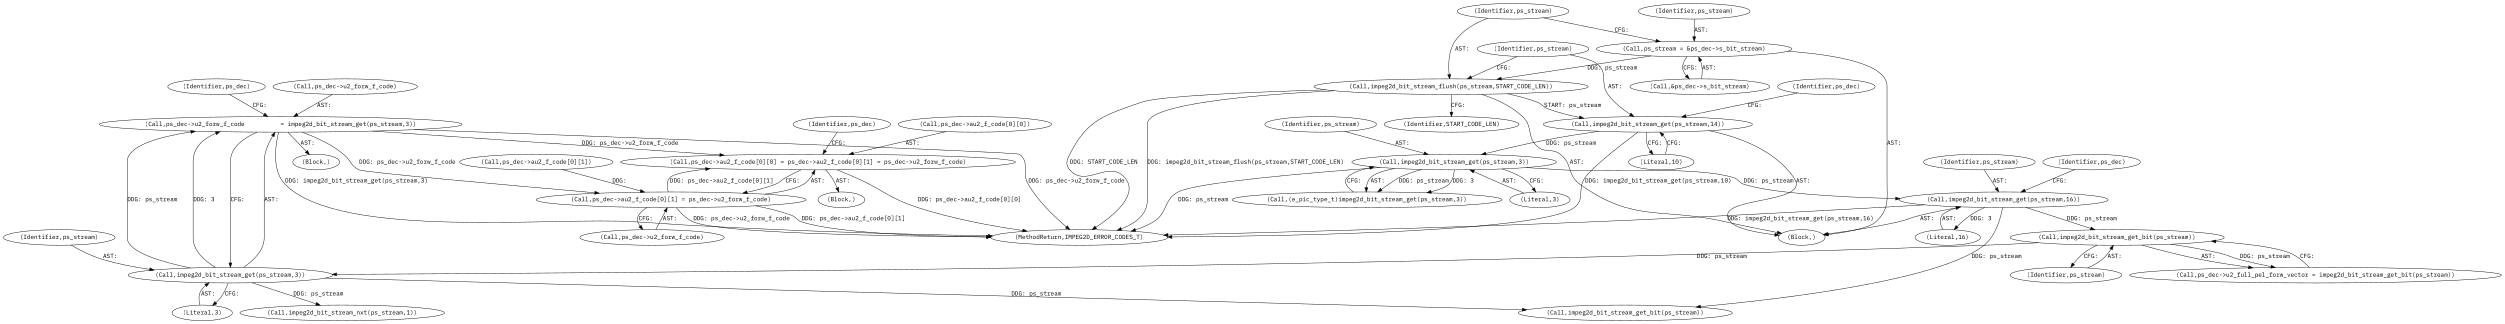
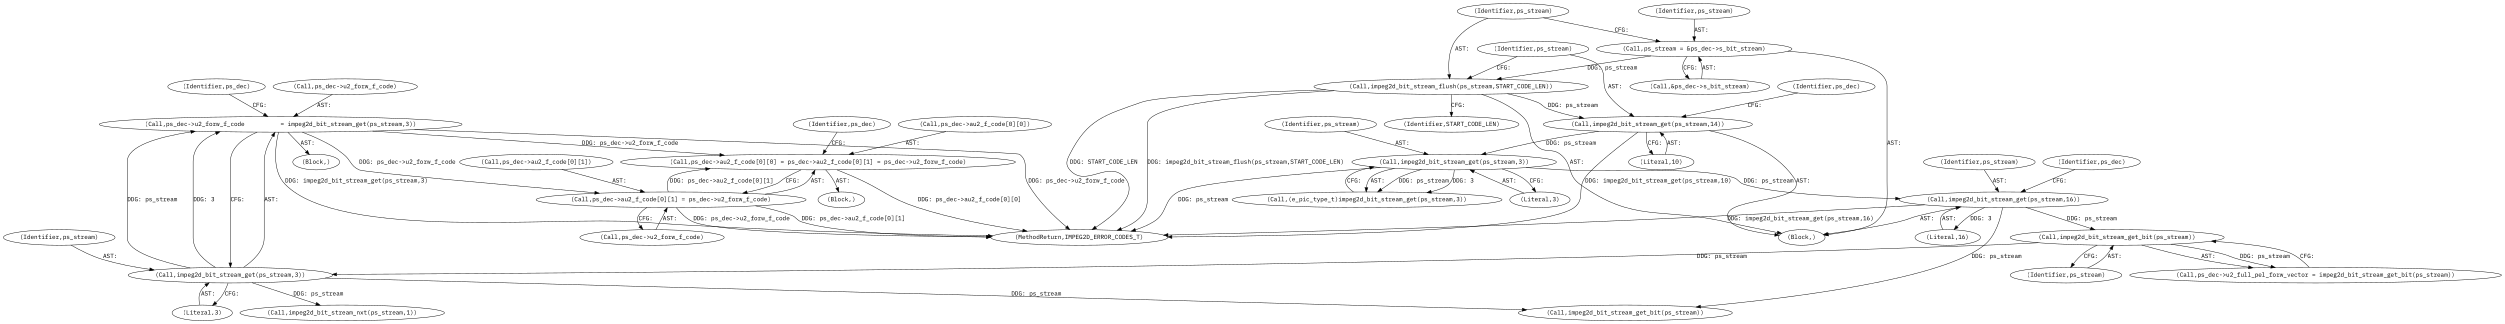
(1573, 106) -> (1573, 106)
(1676, 143) -> (1676, 143)
(621, 181) -> (621, 181)
